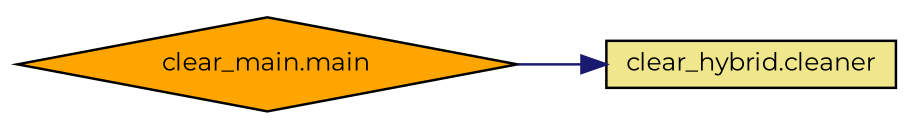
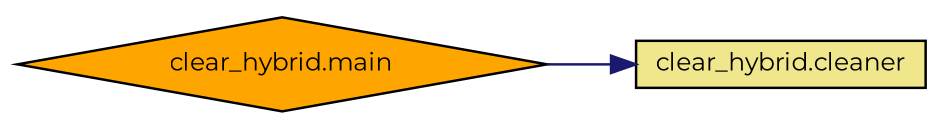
(267, 64) -> (282, 64)
